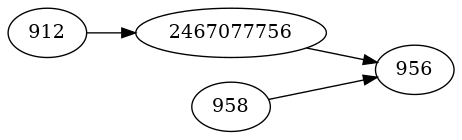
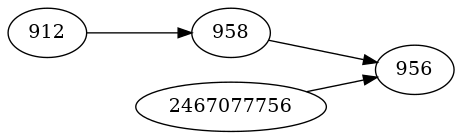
(104, 33) -> (132, 33)
